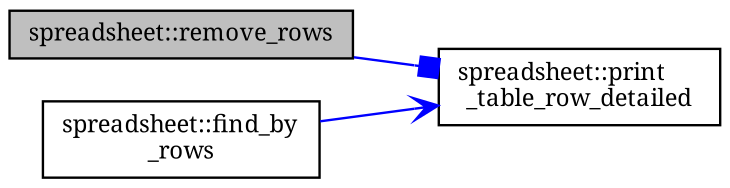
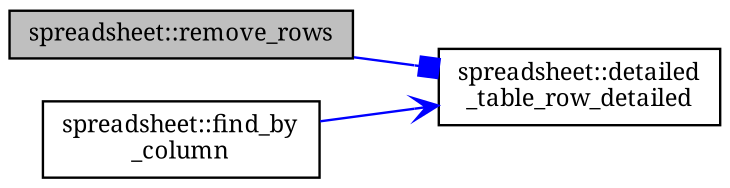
(579, 87) -> (579, 87)
(181, 140) -> (181, 140)
